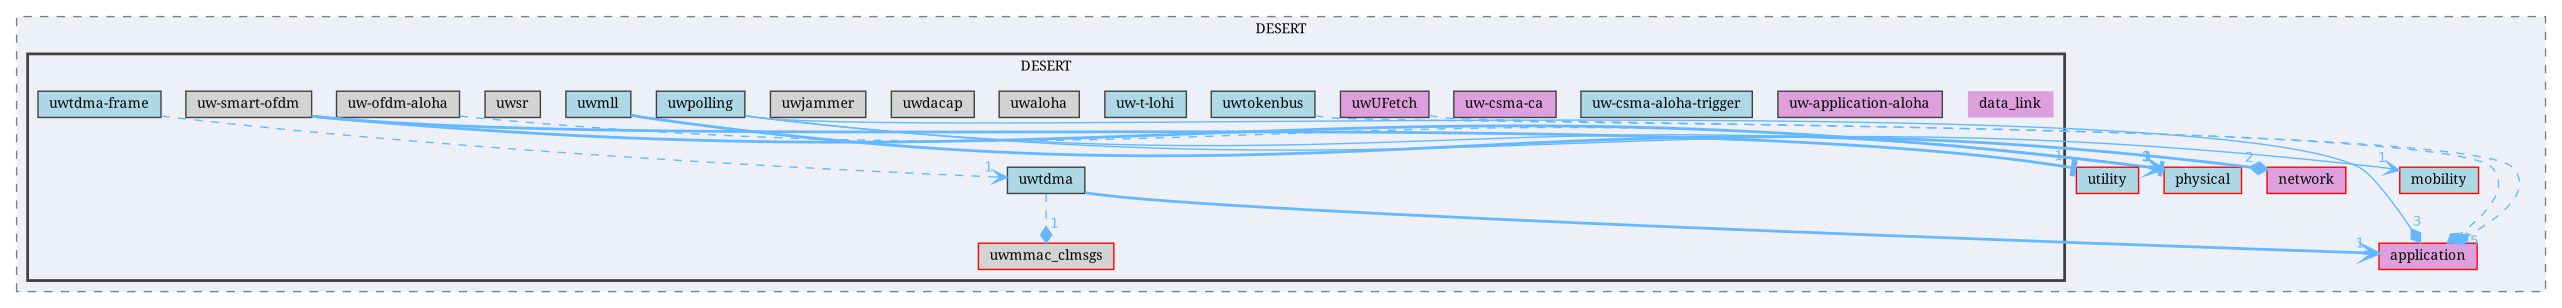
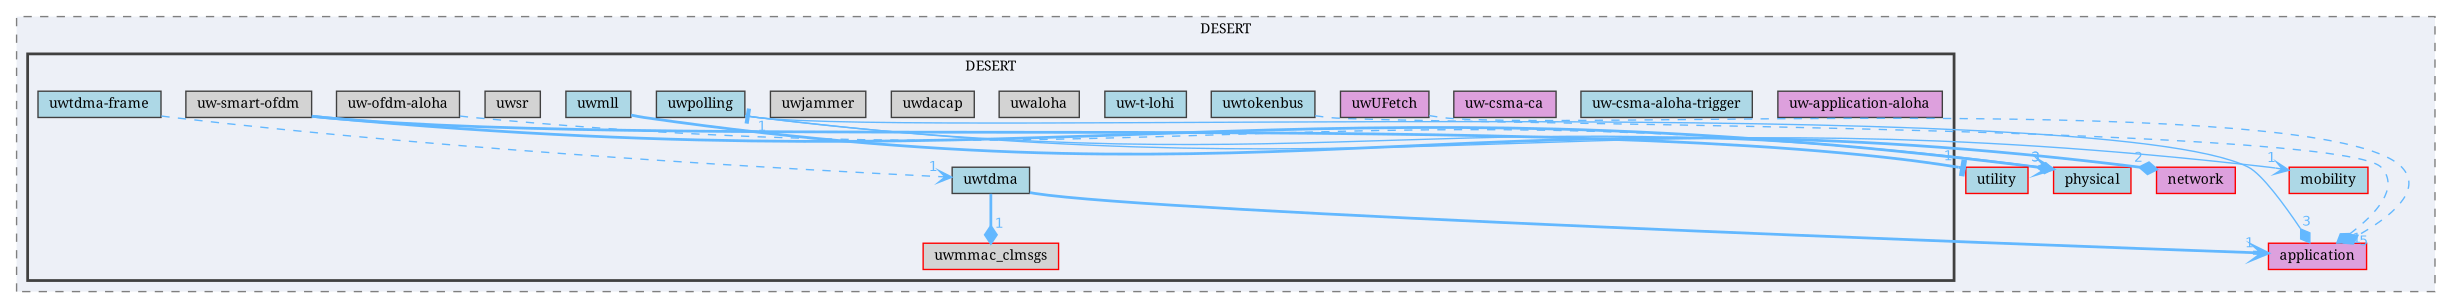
(2011, 104) -> none
(1309, 133) -> (1249, 134)
(1451, 140) -> (1403, 140)
(1046, 210) -> (991, 210)
